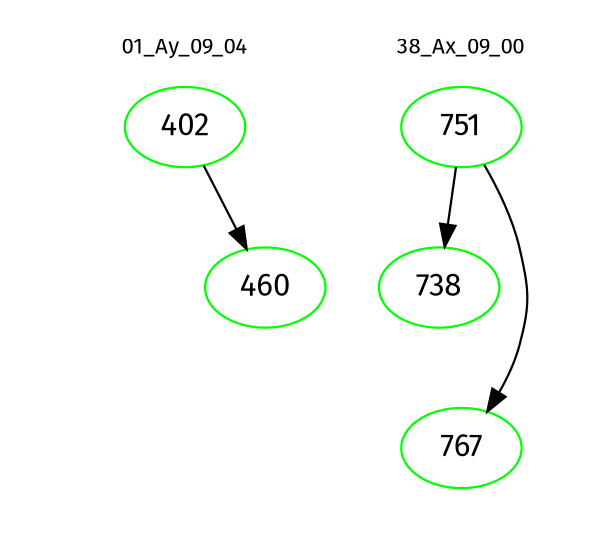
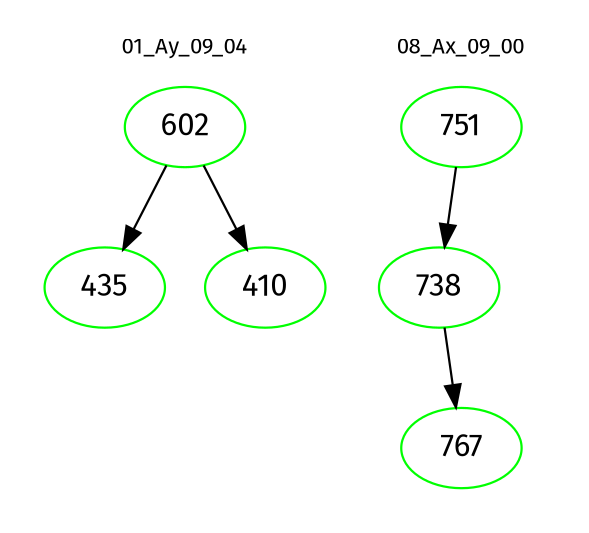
(461, 48) -> (461, 48)
(185, 127) -> (185, 127)
(525, 277) -> (449, 356)
none -> (105, 288)
(265, 288) -> (265, 288)
